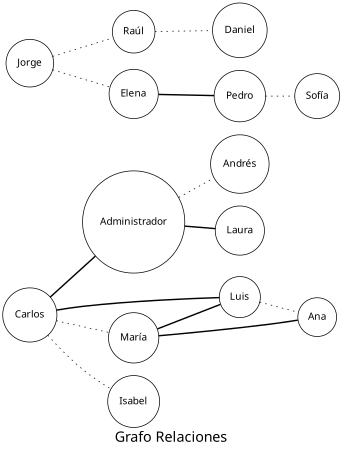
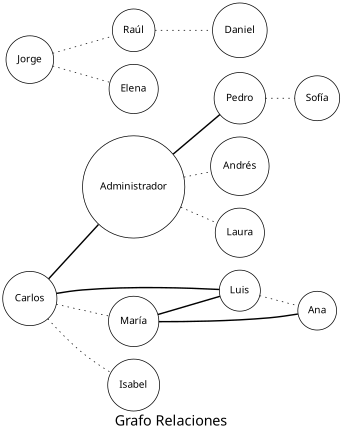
(186, 95) -> (197, 134)
(200, 227) -> (199, 215)
